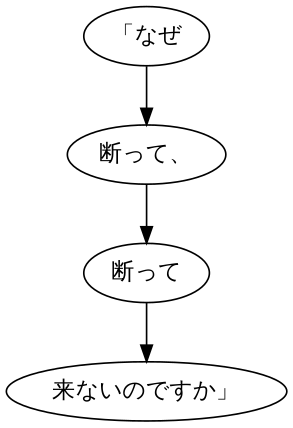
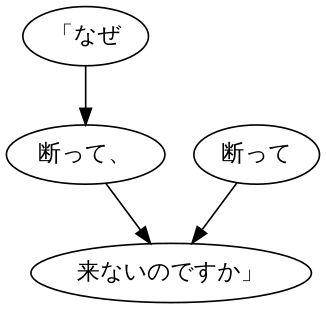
(147, 206) -> (123, 207)
